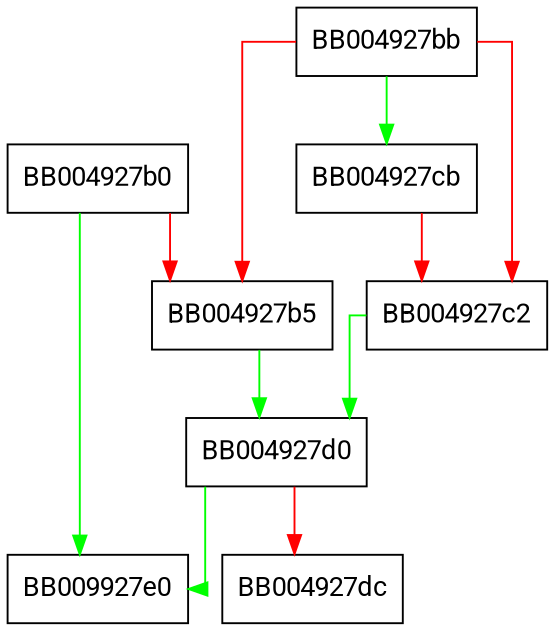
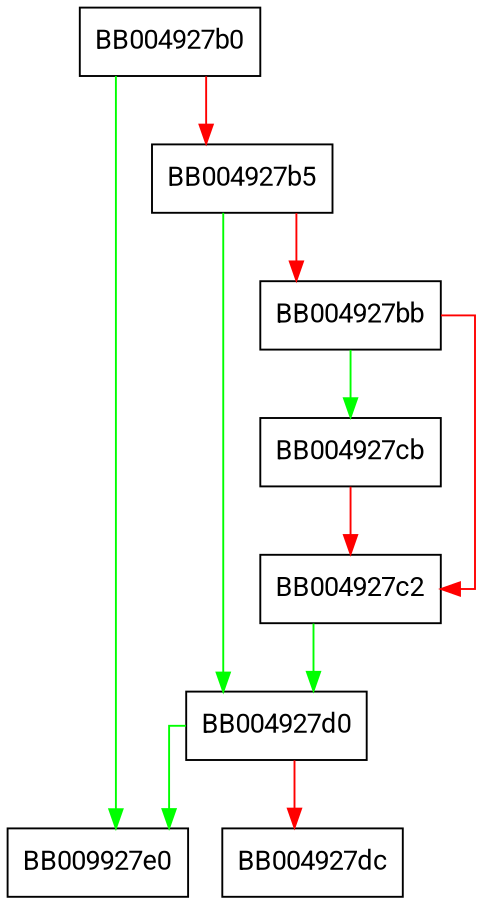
(242, 125) -> (296, 237)
